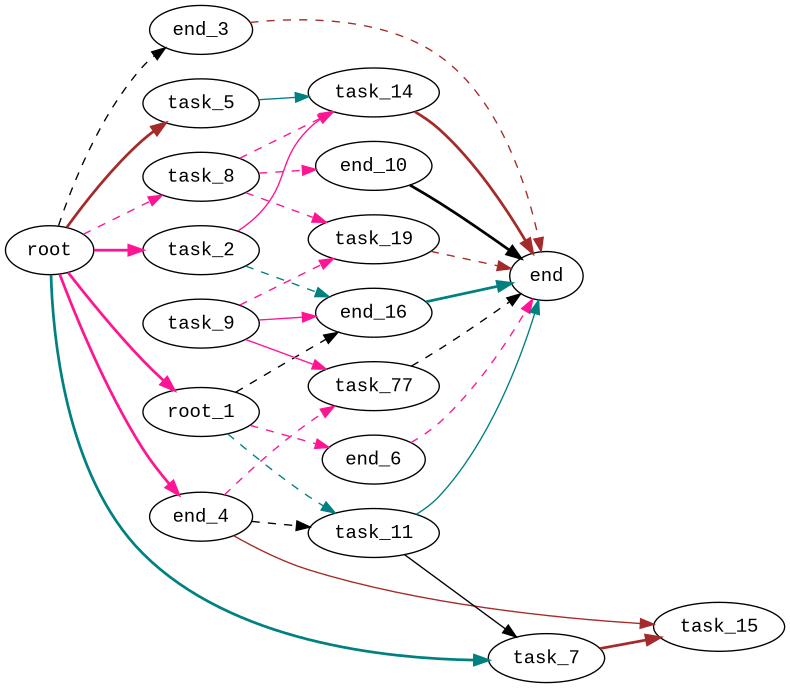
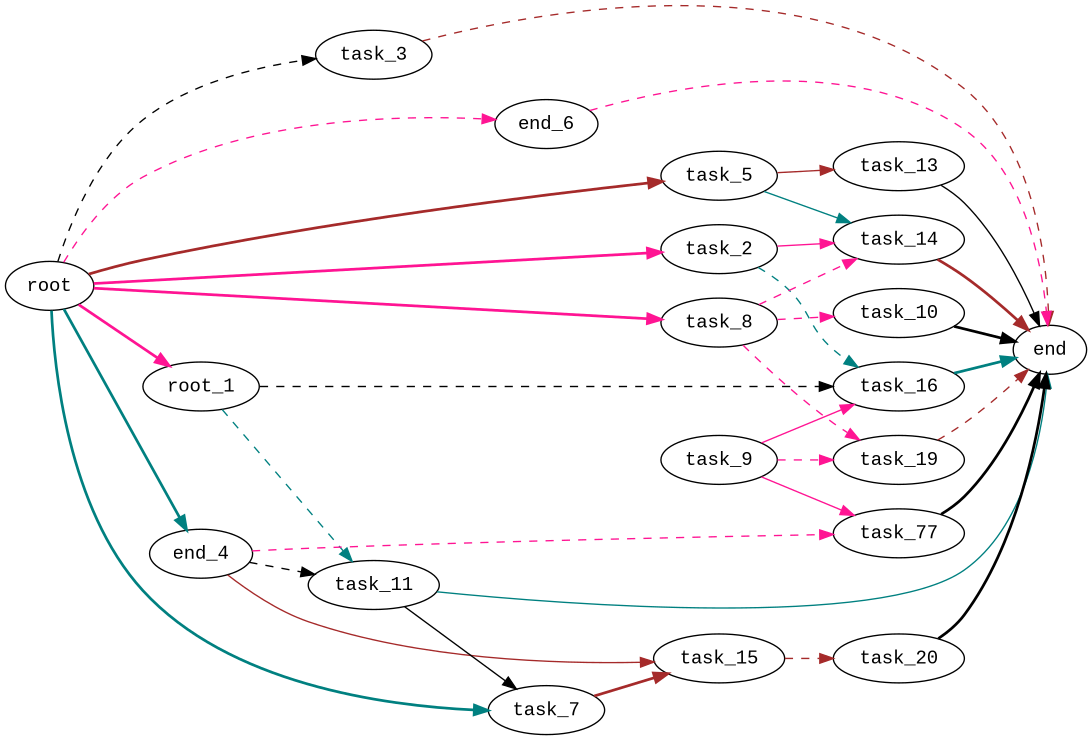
(201, 30) -> (374, 55)
(374, 166) -> (899, 313)
none -> (899, 166)
(117, 218) -> (371, 303)
(374, 313) -> (899, 386)
(461, 335) -> (996, 457)
(107, 384) -> (122, 414)
(280, 434) -> (251, 138)
none -> (899, 658)
